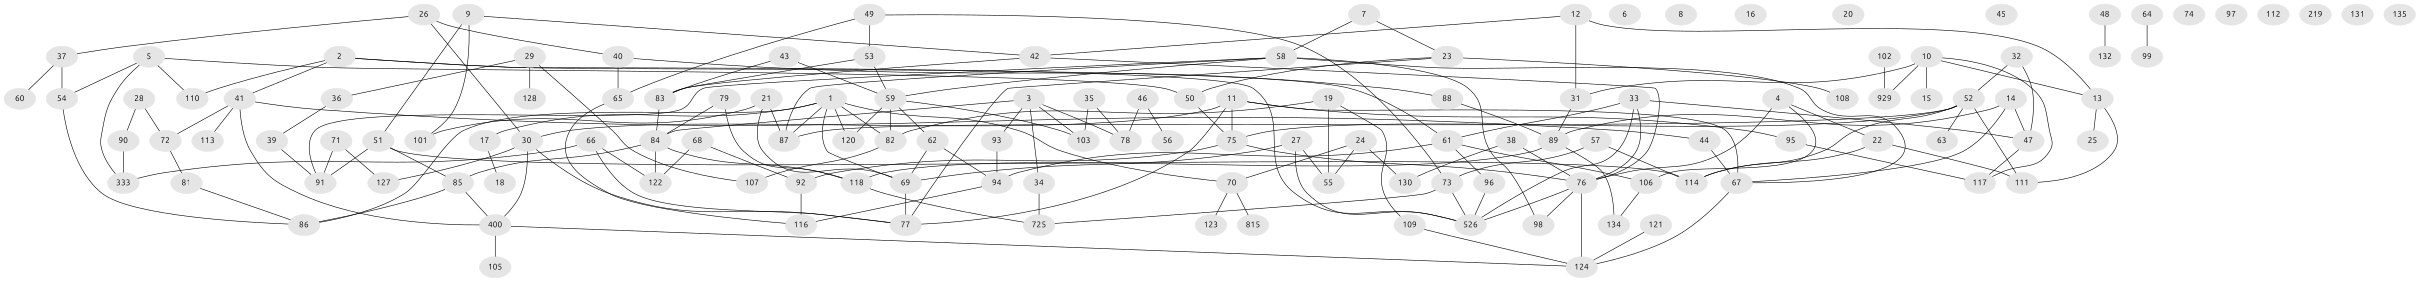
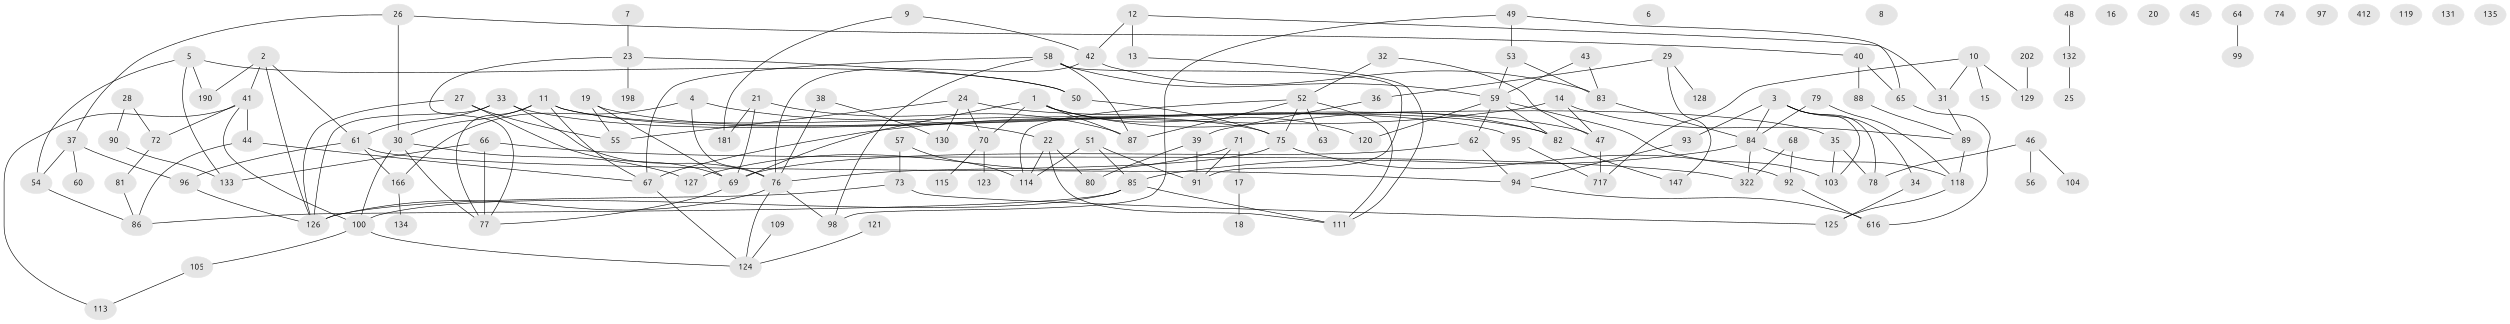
(2273, 15) -> (2364, 15)
(2316, 15) -> (2406, 15)
(1190, 25) -> (1165, 145)
(1317, 39) -> none
(1885, 57) -> (2027, 57)
(425, 75) -> none
(2005, 76) -> none
(192, 99) -> (205, 99)
(1842, 99) -> (628, 99)
(1885, 99) -> (2027, 99)
none -> (1444, 112)
(656, 115) -> (1239, 162)
(2095, 120) -> (2069, 78)
(460, 133) -> (171, 167)
(420, 141) -> (724, 141)
(1386, 156) -> (660, 141)
none -> (127, 164)
(1608, 182) -> none
(123, 183) -> (227, 183)
(655, 183) -> (1747, 183)
(752, 183) -> (1676, 183)
none -> (1091, 183)
(1646, 183) -> (398, 183)
(1980, 183) -> (1600, 183)
none -> (2073, 183)
none -> (1231, 205)
(495, 225) -> (359, 225)
(801, 225) -> (1873, 225)
(1039, 225) -> (1831, 225)
(1253, 225) -> (942, 183)
(1471, 225) -> (313, 225)
none -> (149, 288)
